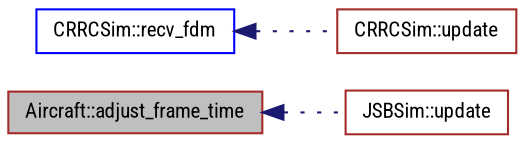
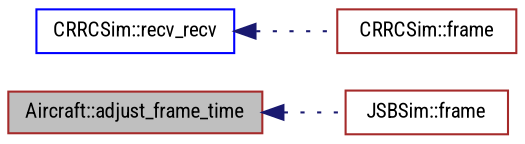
(135, 31) -> (135, 31)
(427, 31) -> (427, 31)
(427, 112) -> (427, 112)
